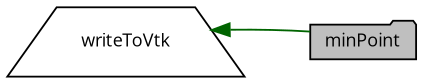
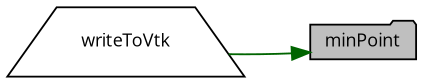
(270, 30) -> (260, 54)
